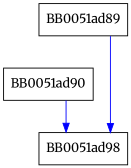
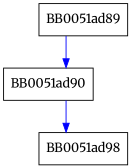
(110, 80) -> (66, 47)
